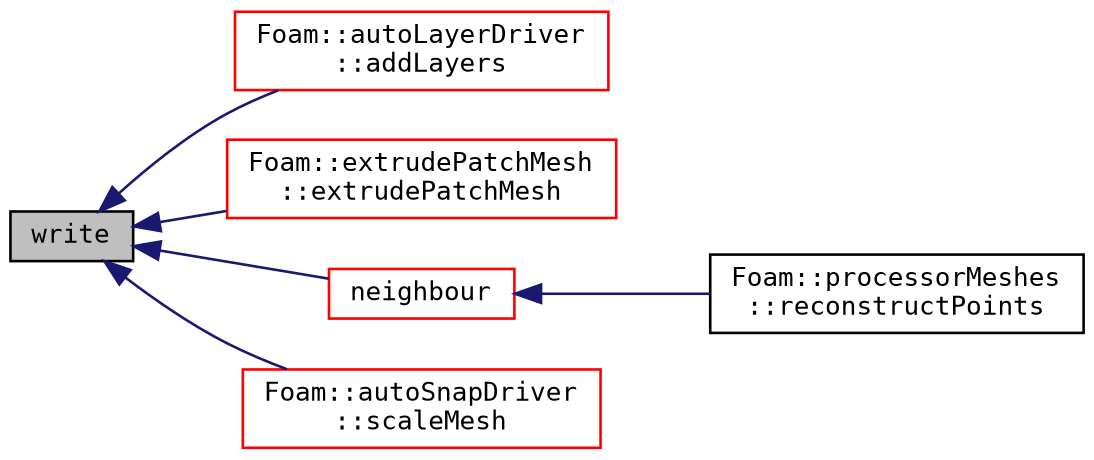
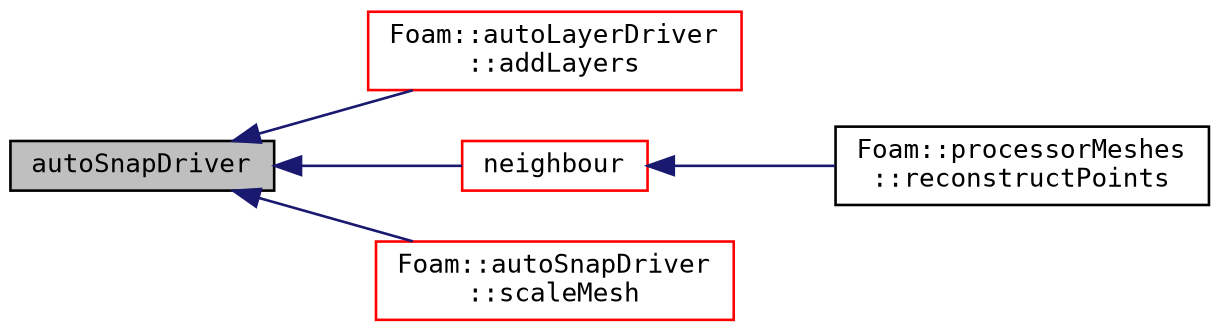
(422, 179) -> none
(72, 236) -> (142, 166)
